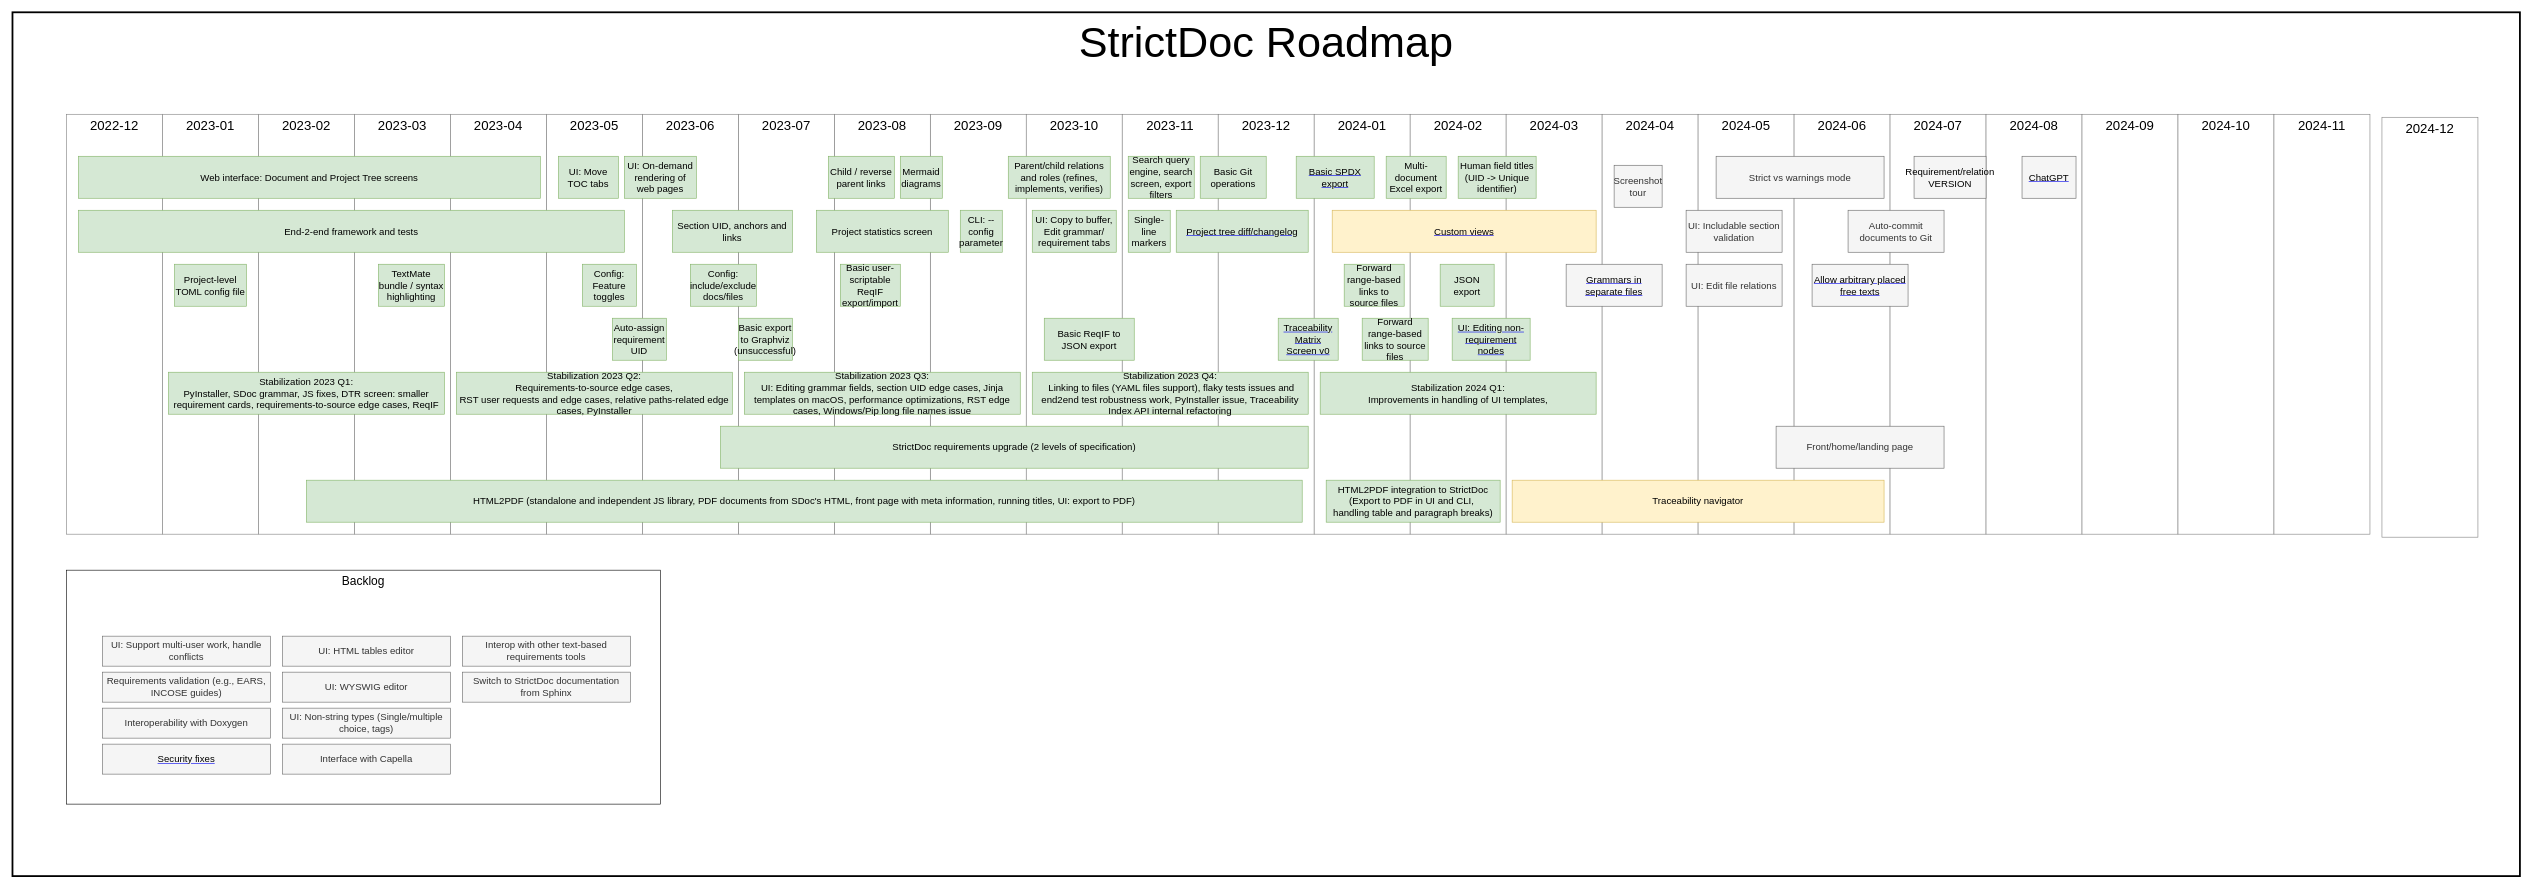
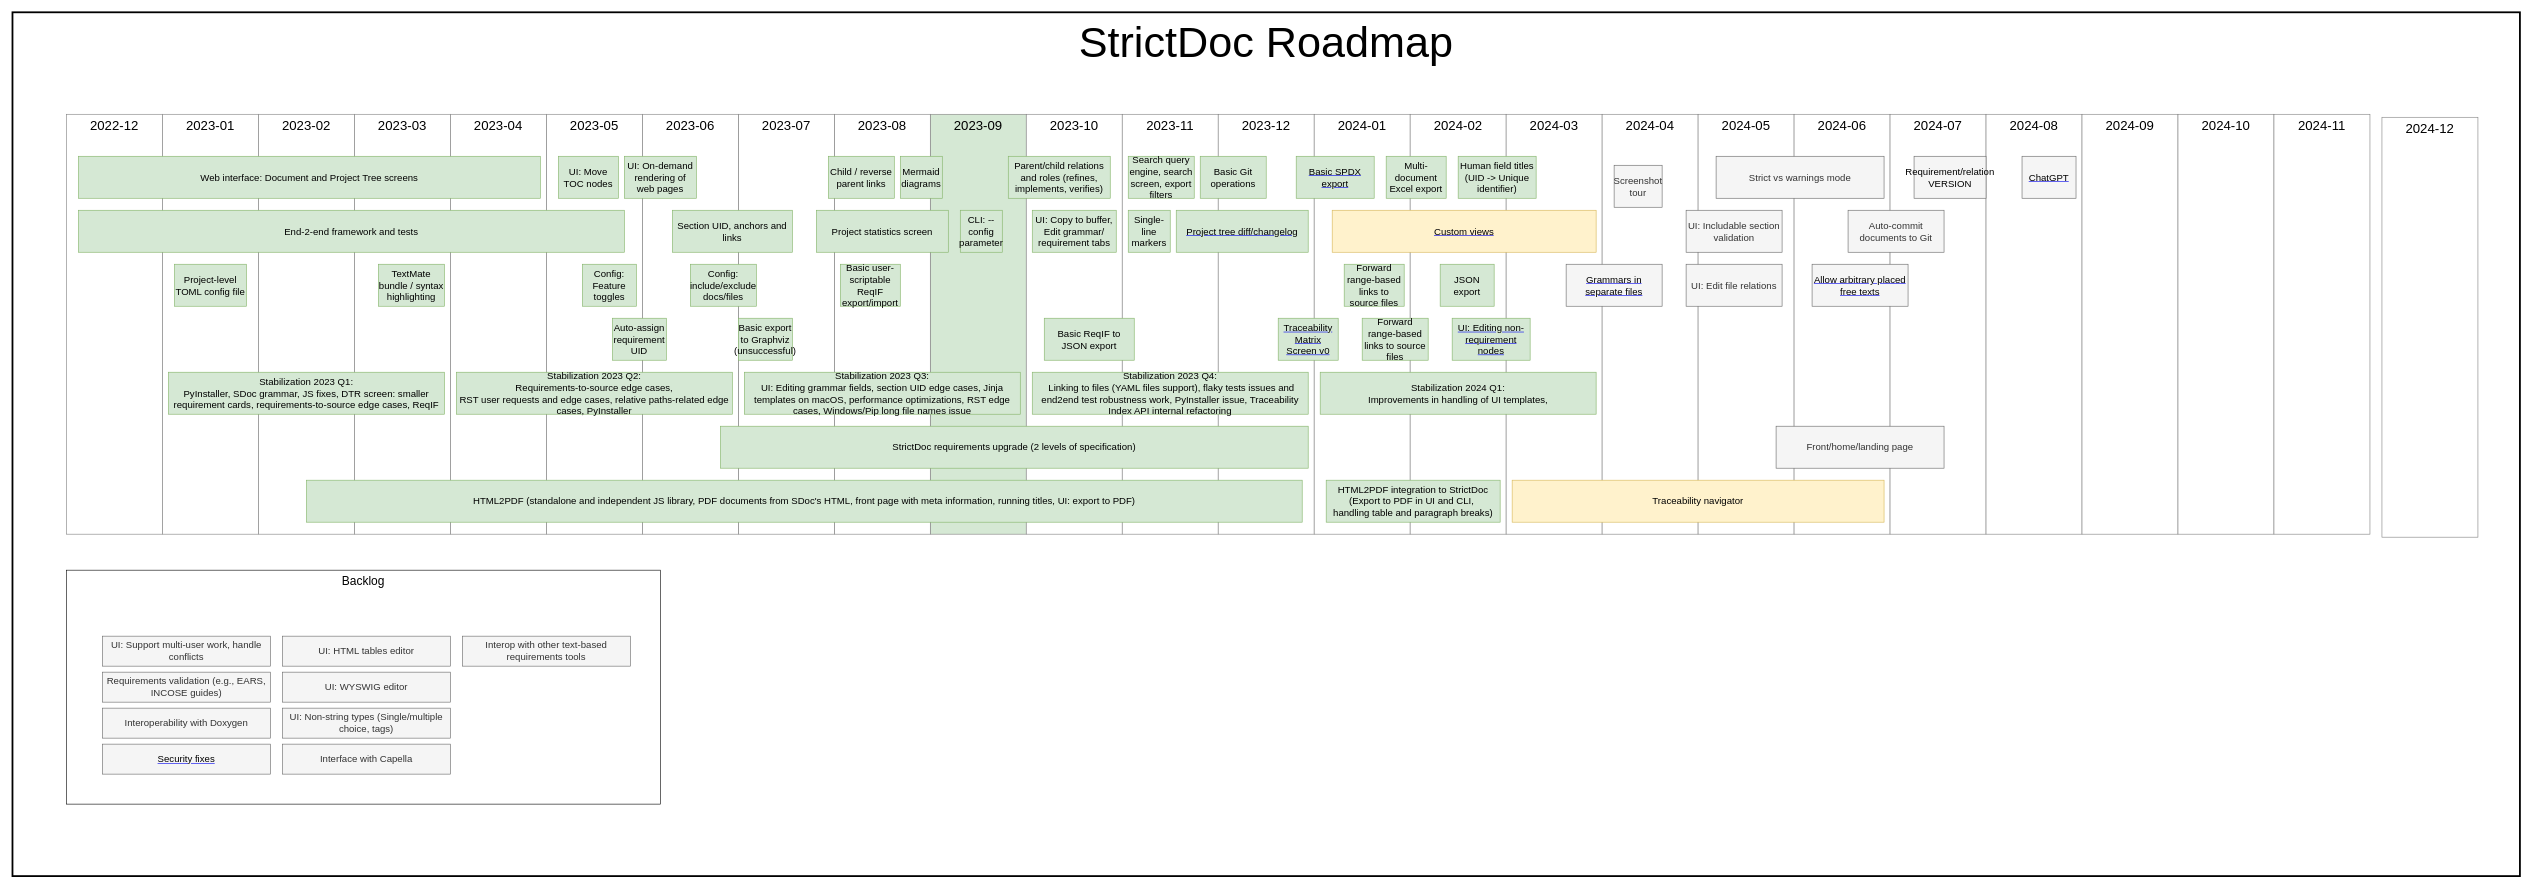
(588, 177) -> (588, 177)
(978, 324) -> (978, 324)
(546, 687) -> none
